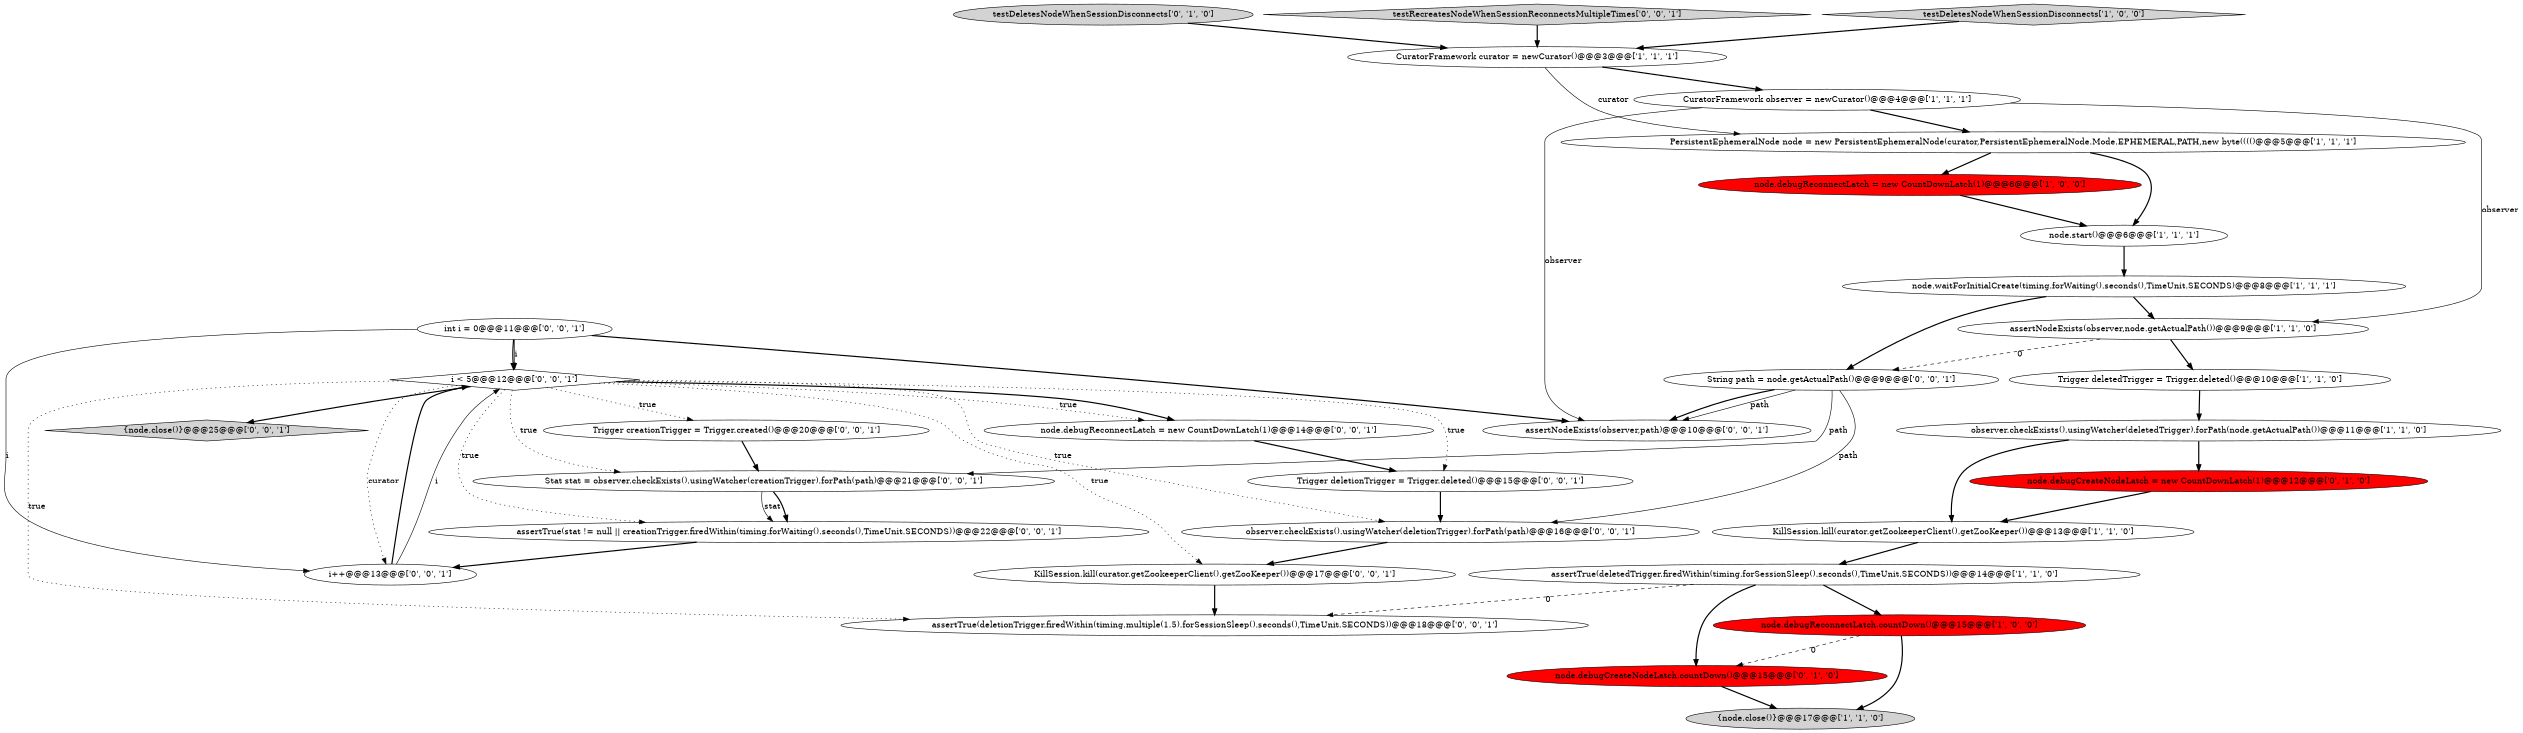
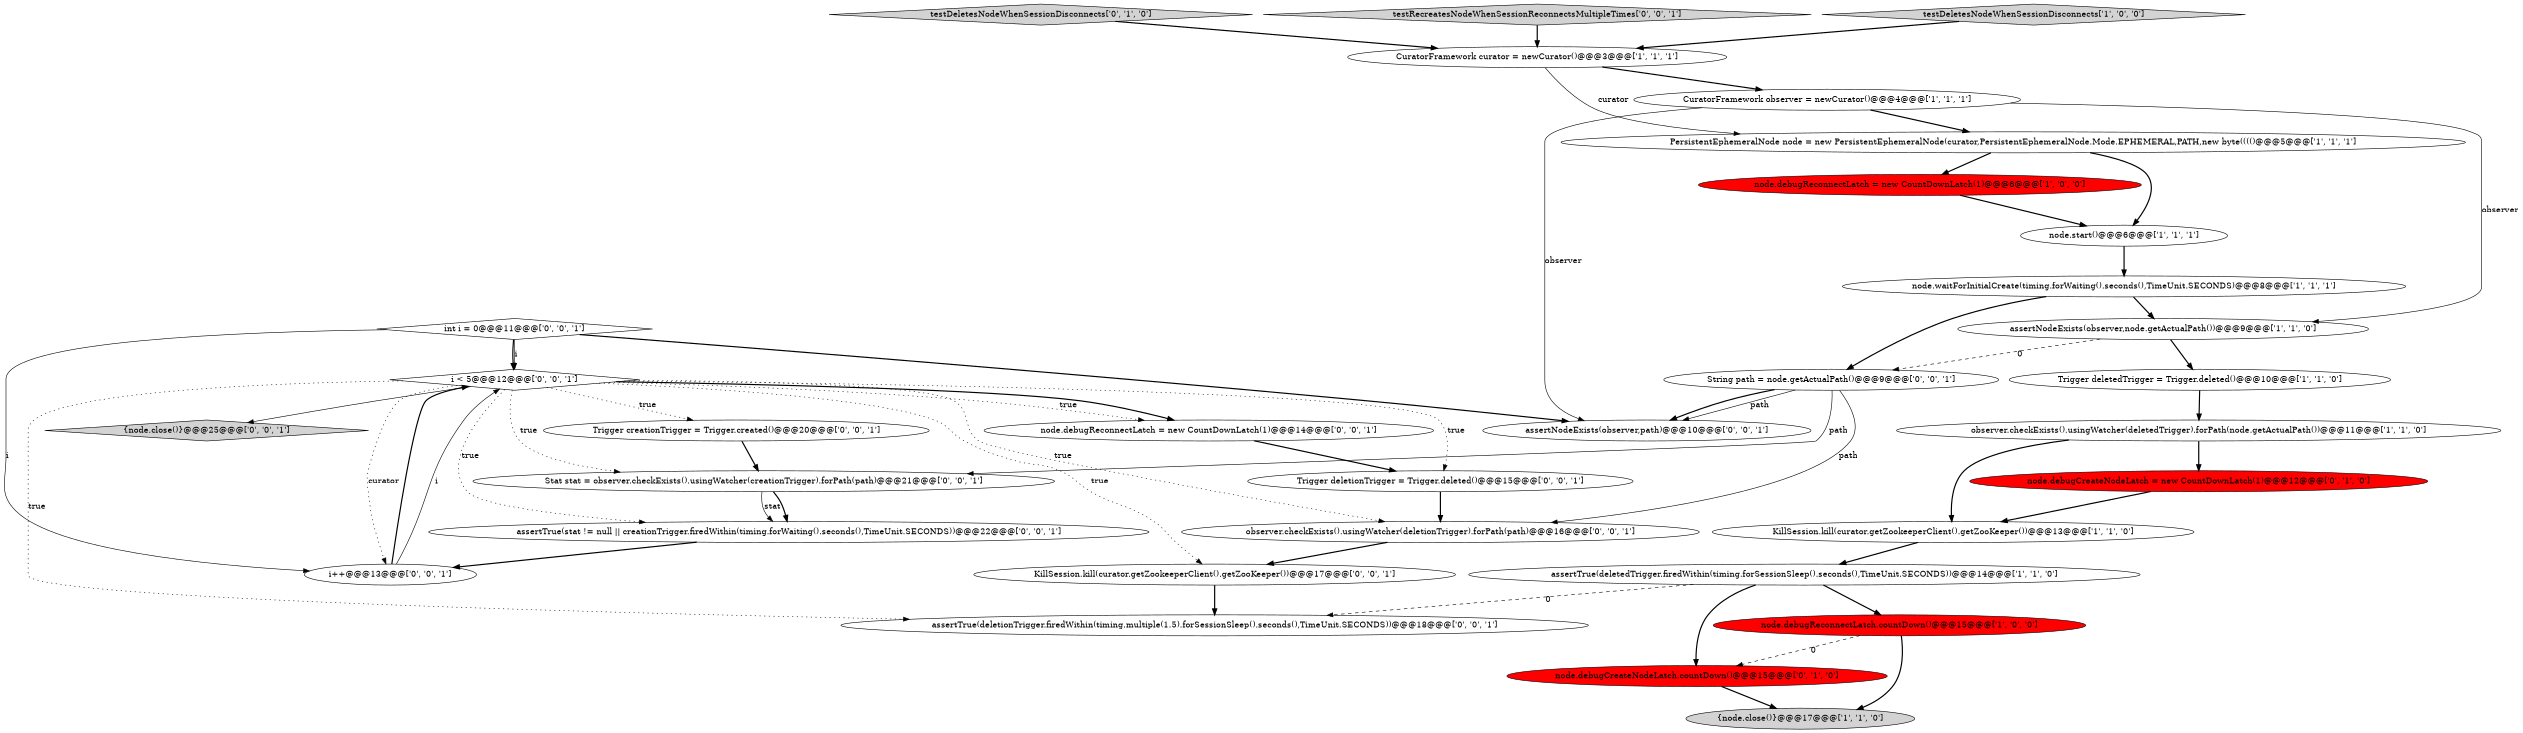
(1103, 15) -> (1041, 15)
(515, 329) -> (515, 329)
(362, 403) -> (362, 403)
